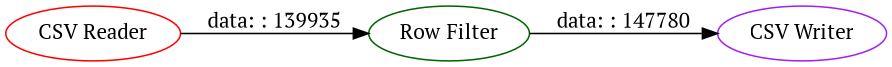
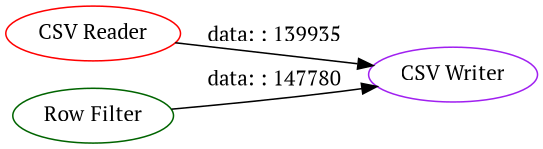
(267, 33) -> (266, 53)
